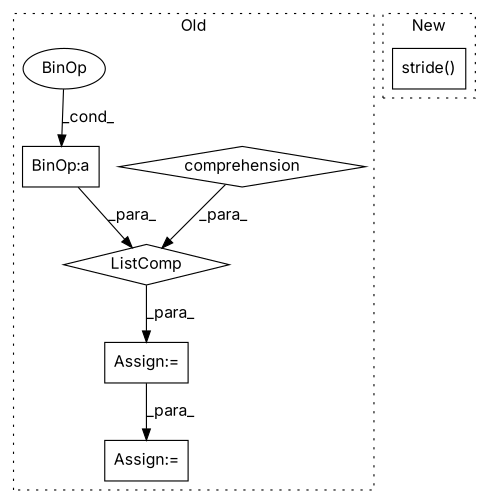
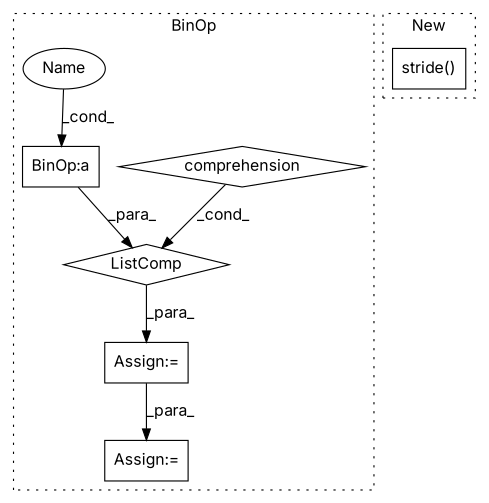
(194, 26) -> (194, 26)
(64, 69) -> (64, 69)
(224, 216) -> (224, 216)
